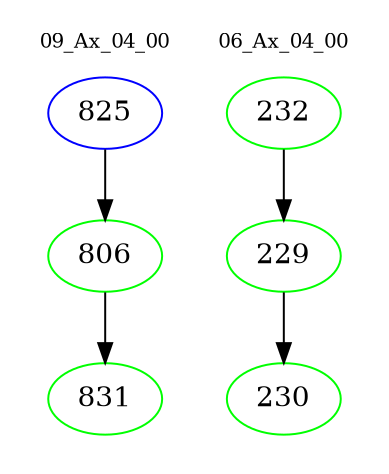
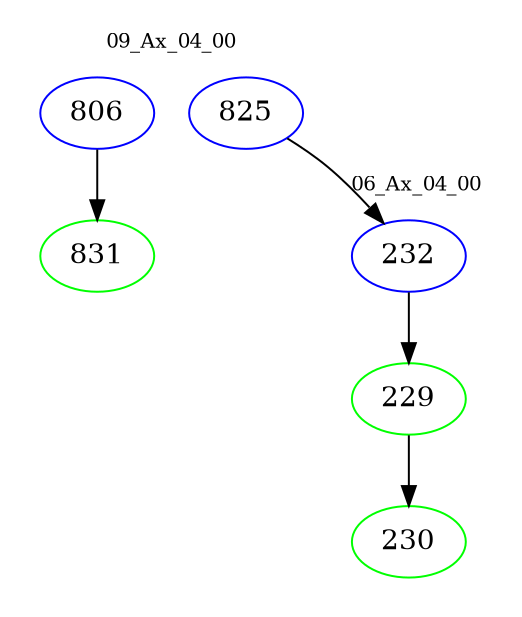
(284, 113) -> (409, 256)
(105, 175) -> (349, 186)
(105, 256) -> (97, 113)
